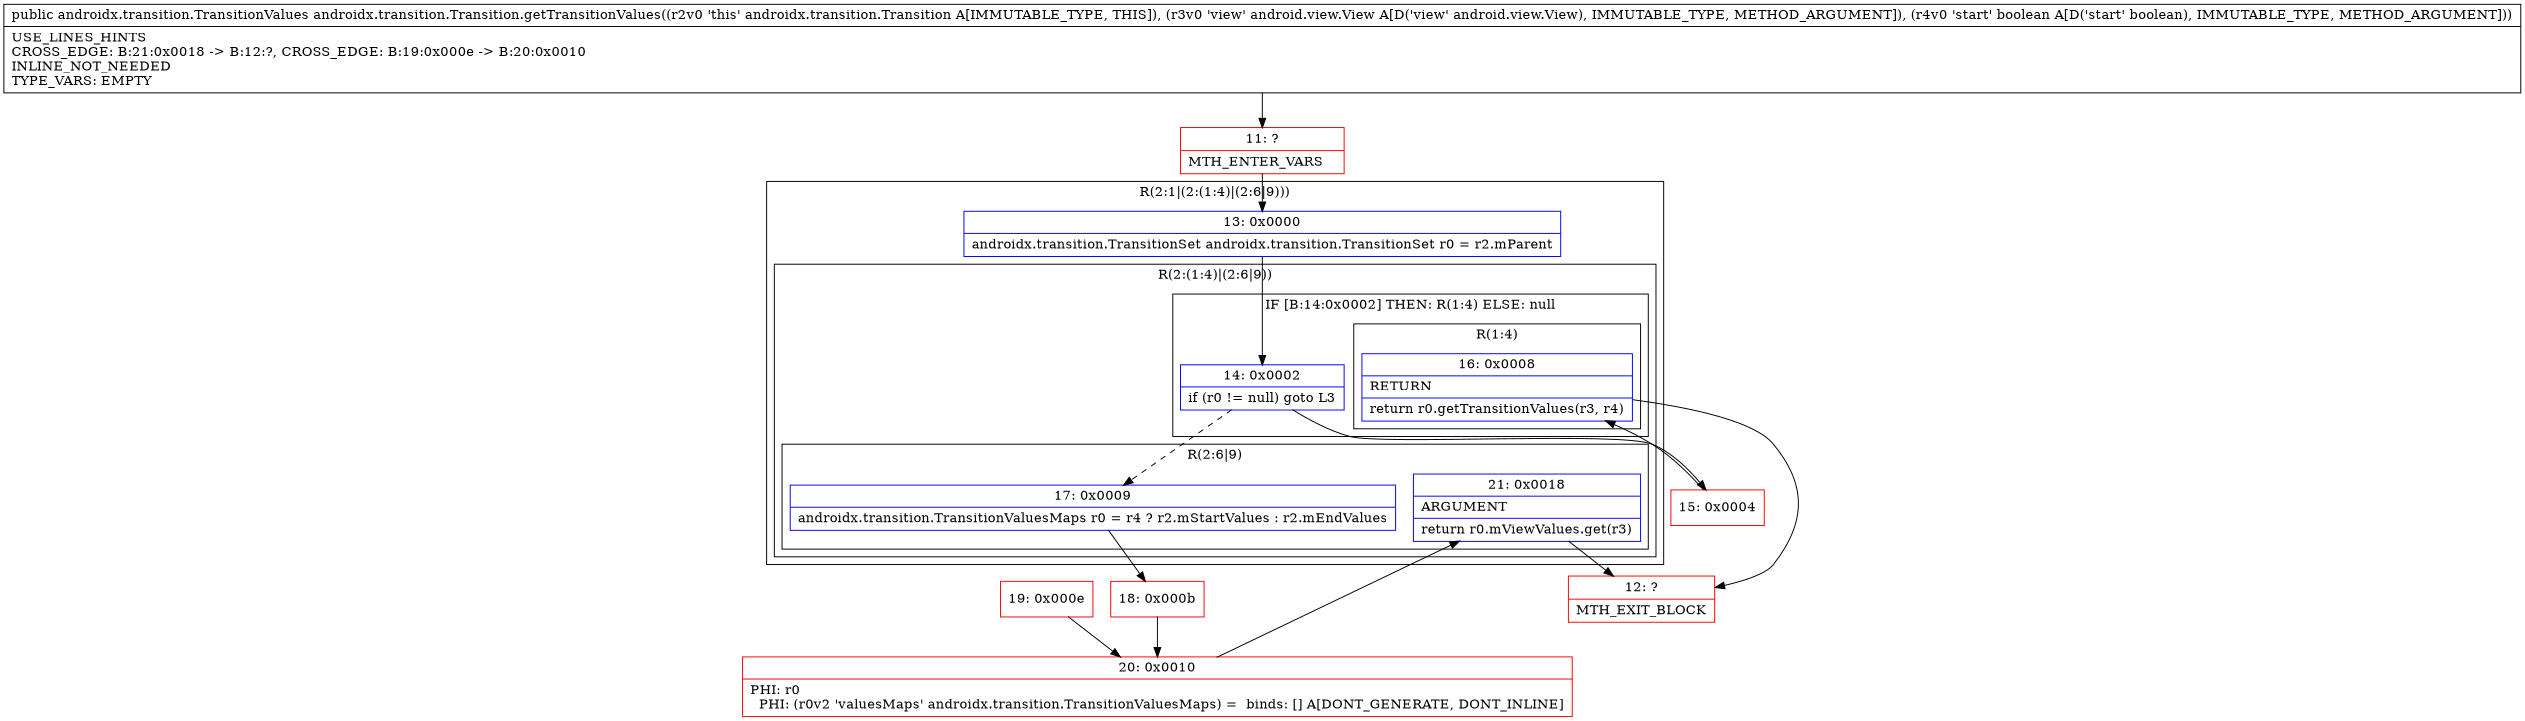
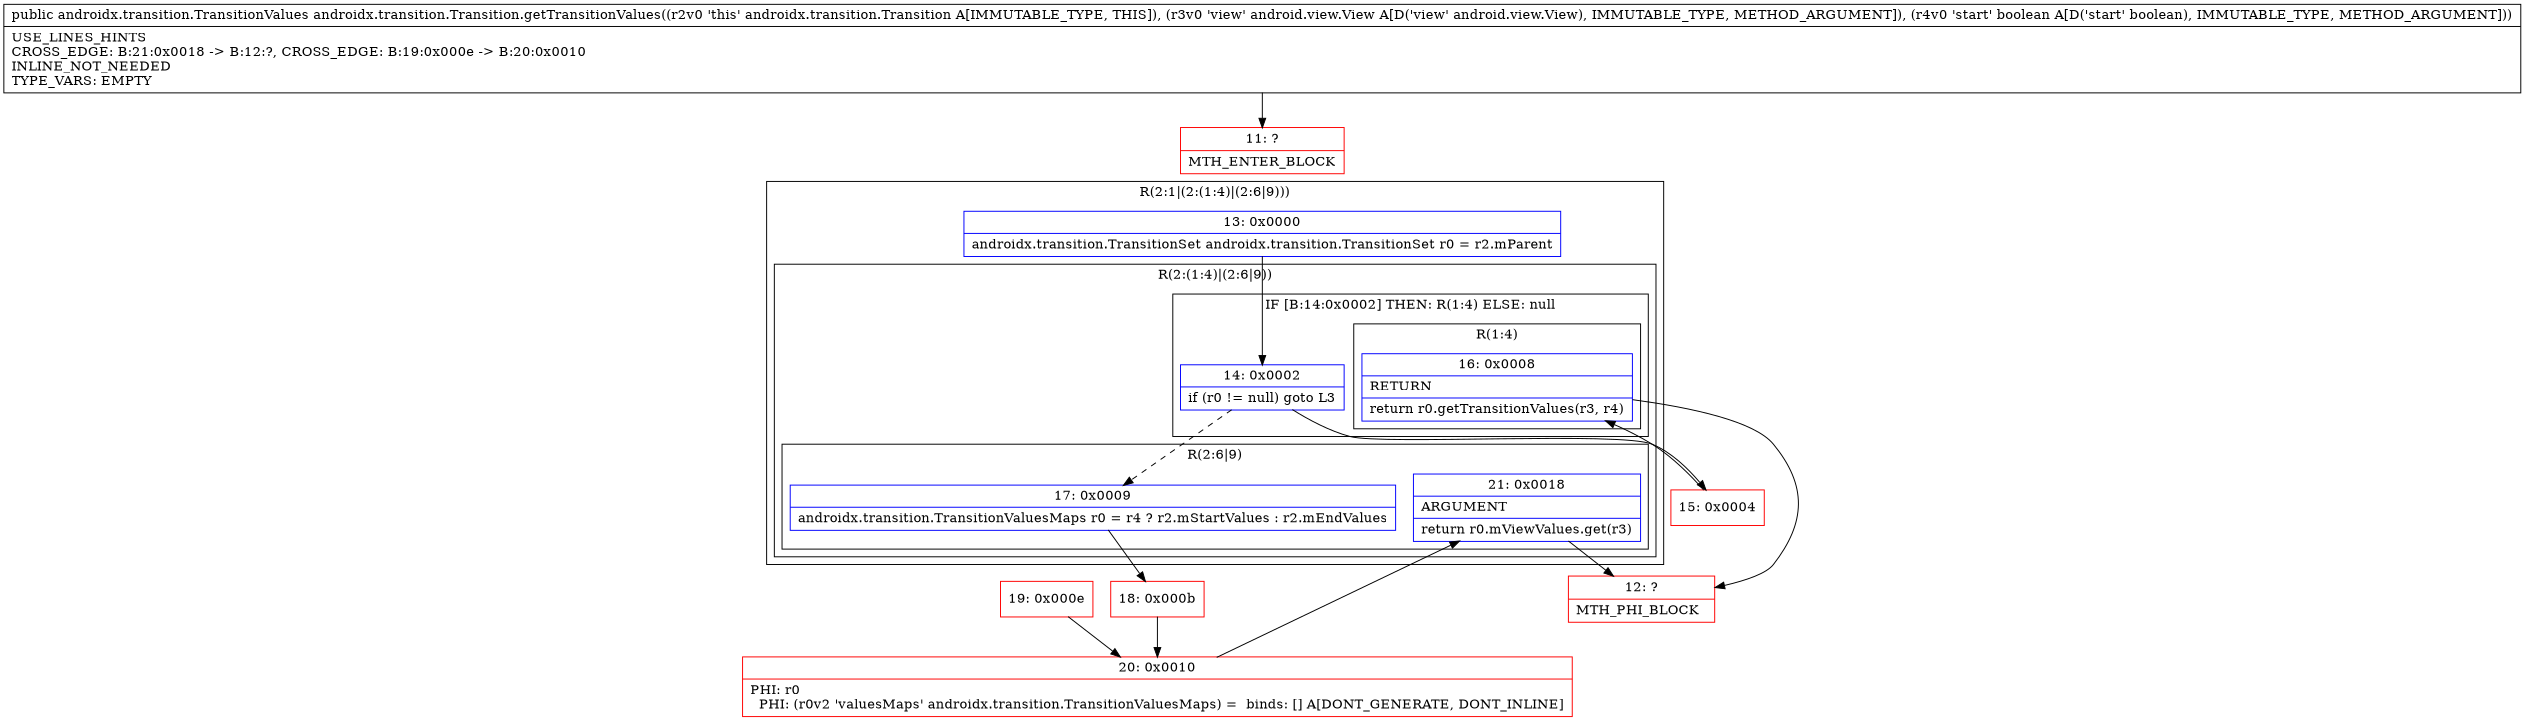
(1256, 162) -> (1262, 162)
(1262, 188) -> none
(1642, 610) -> (1638, 610)
